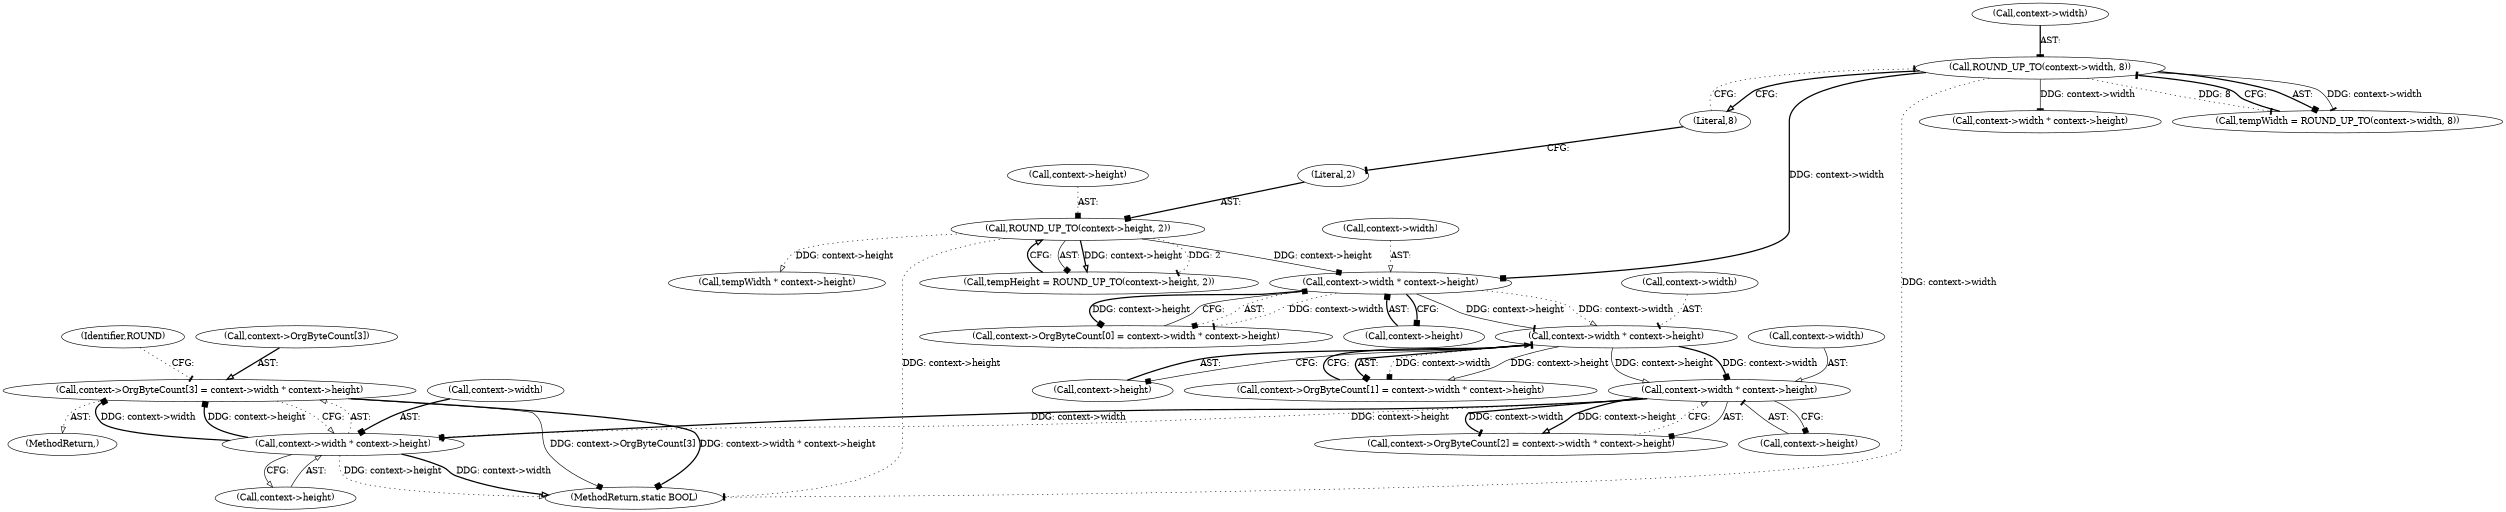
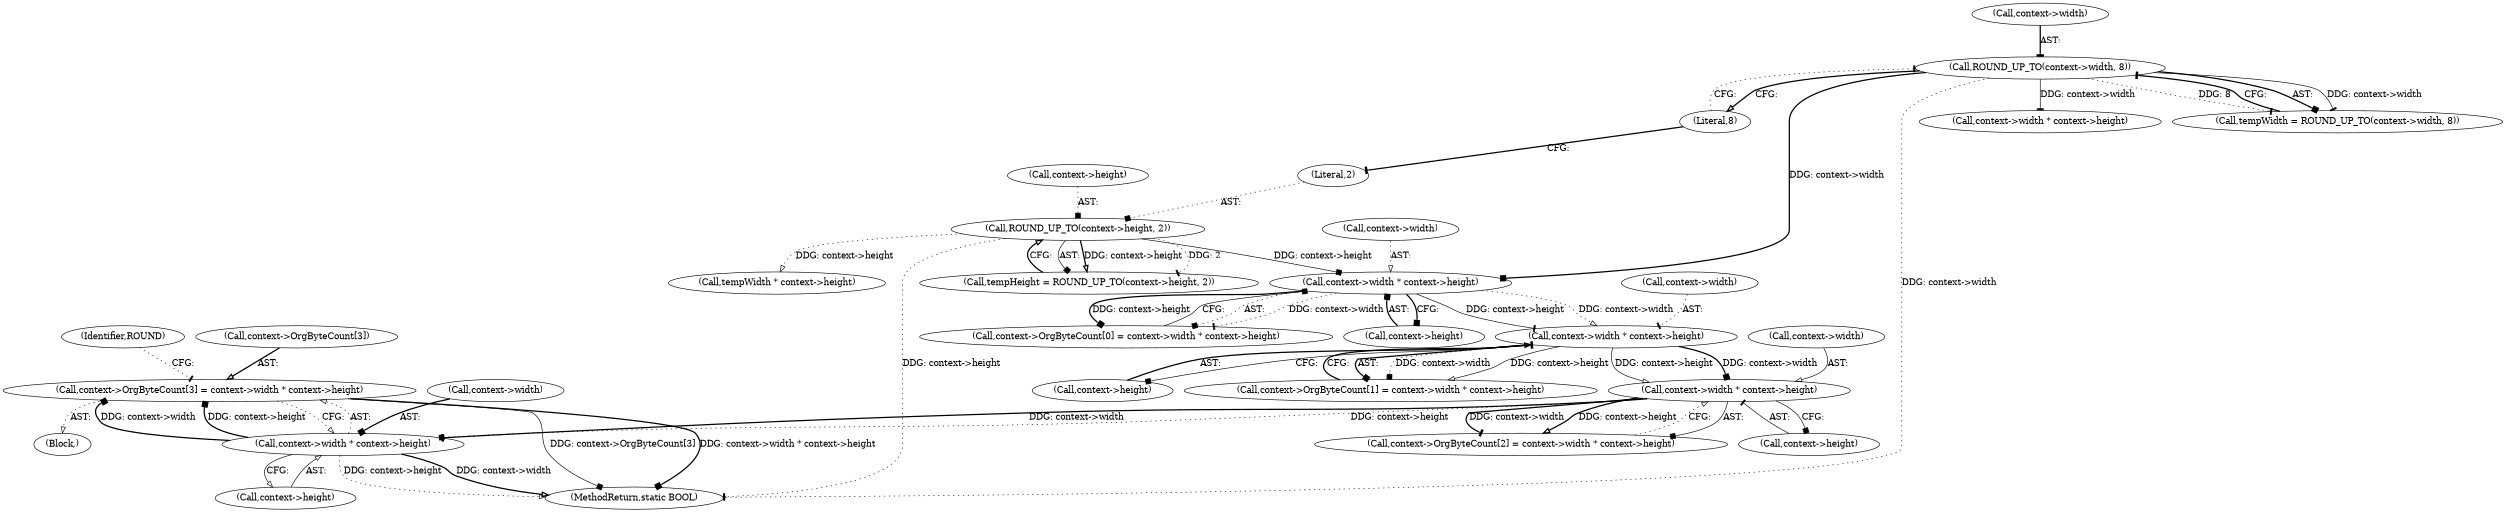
(1218, 200) -> (1218, 200)
(62, 444) -> (62, 444)
